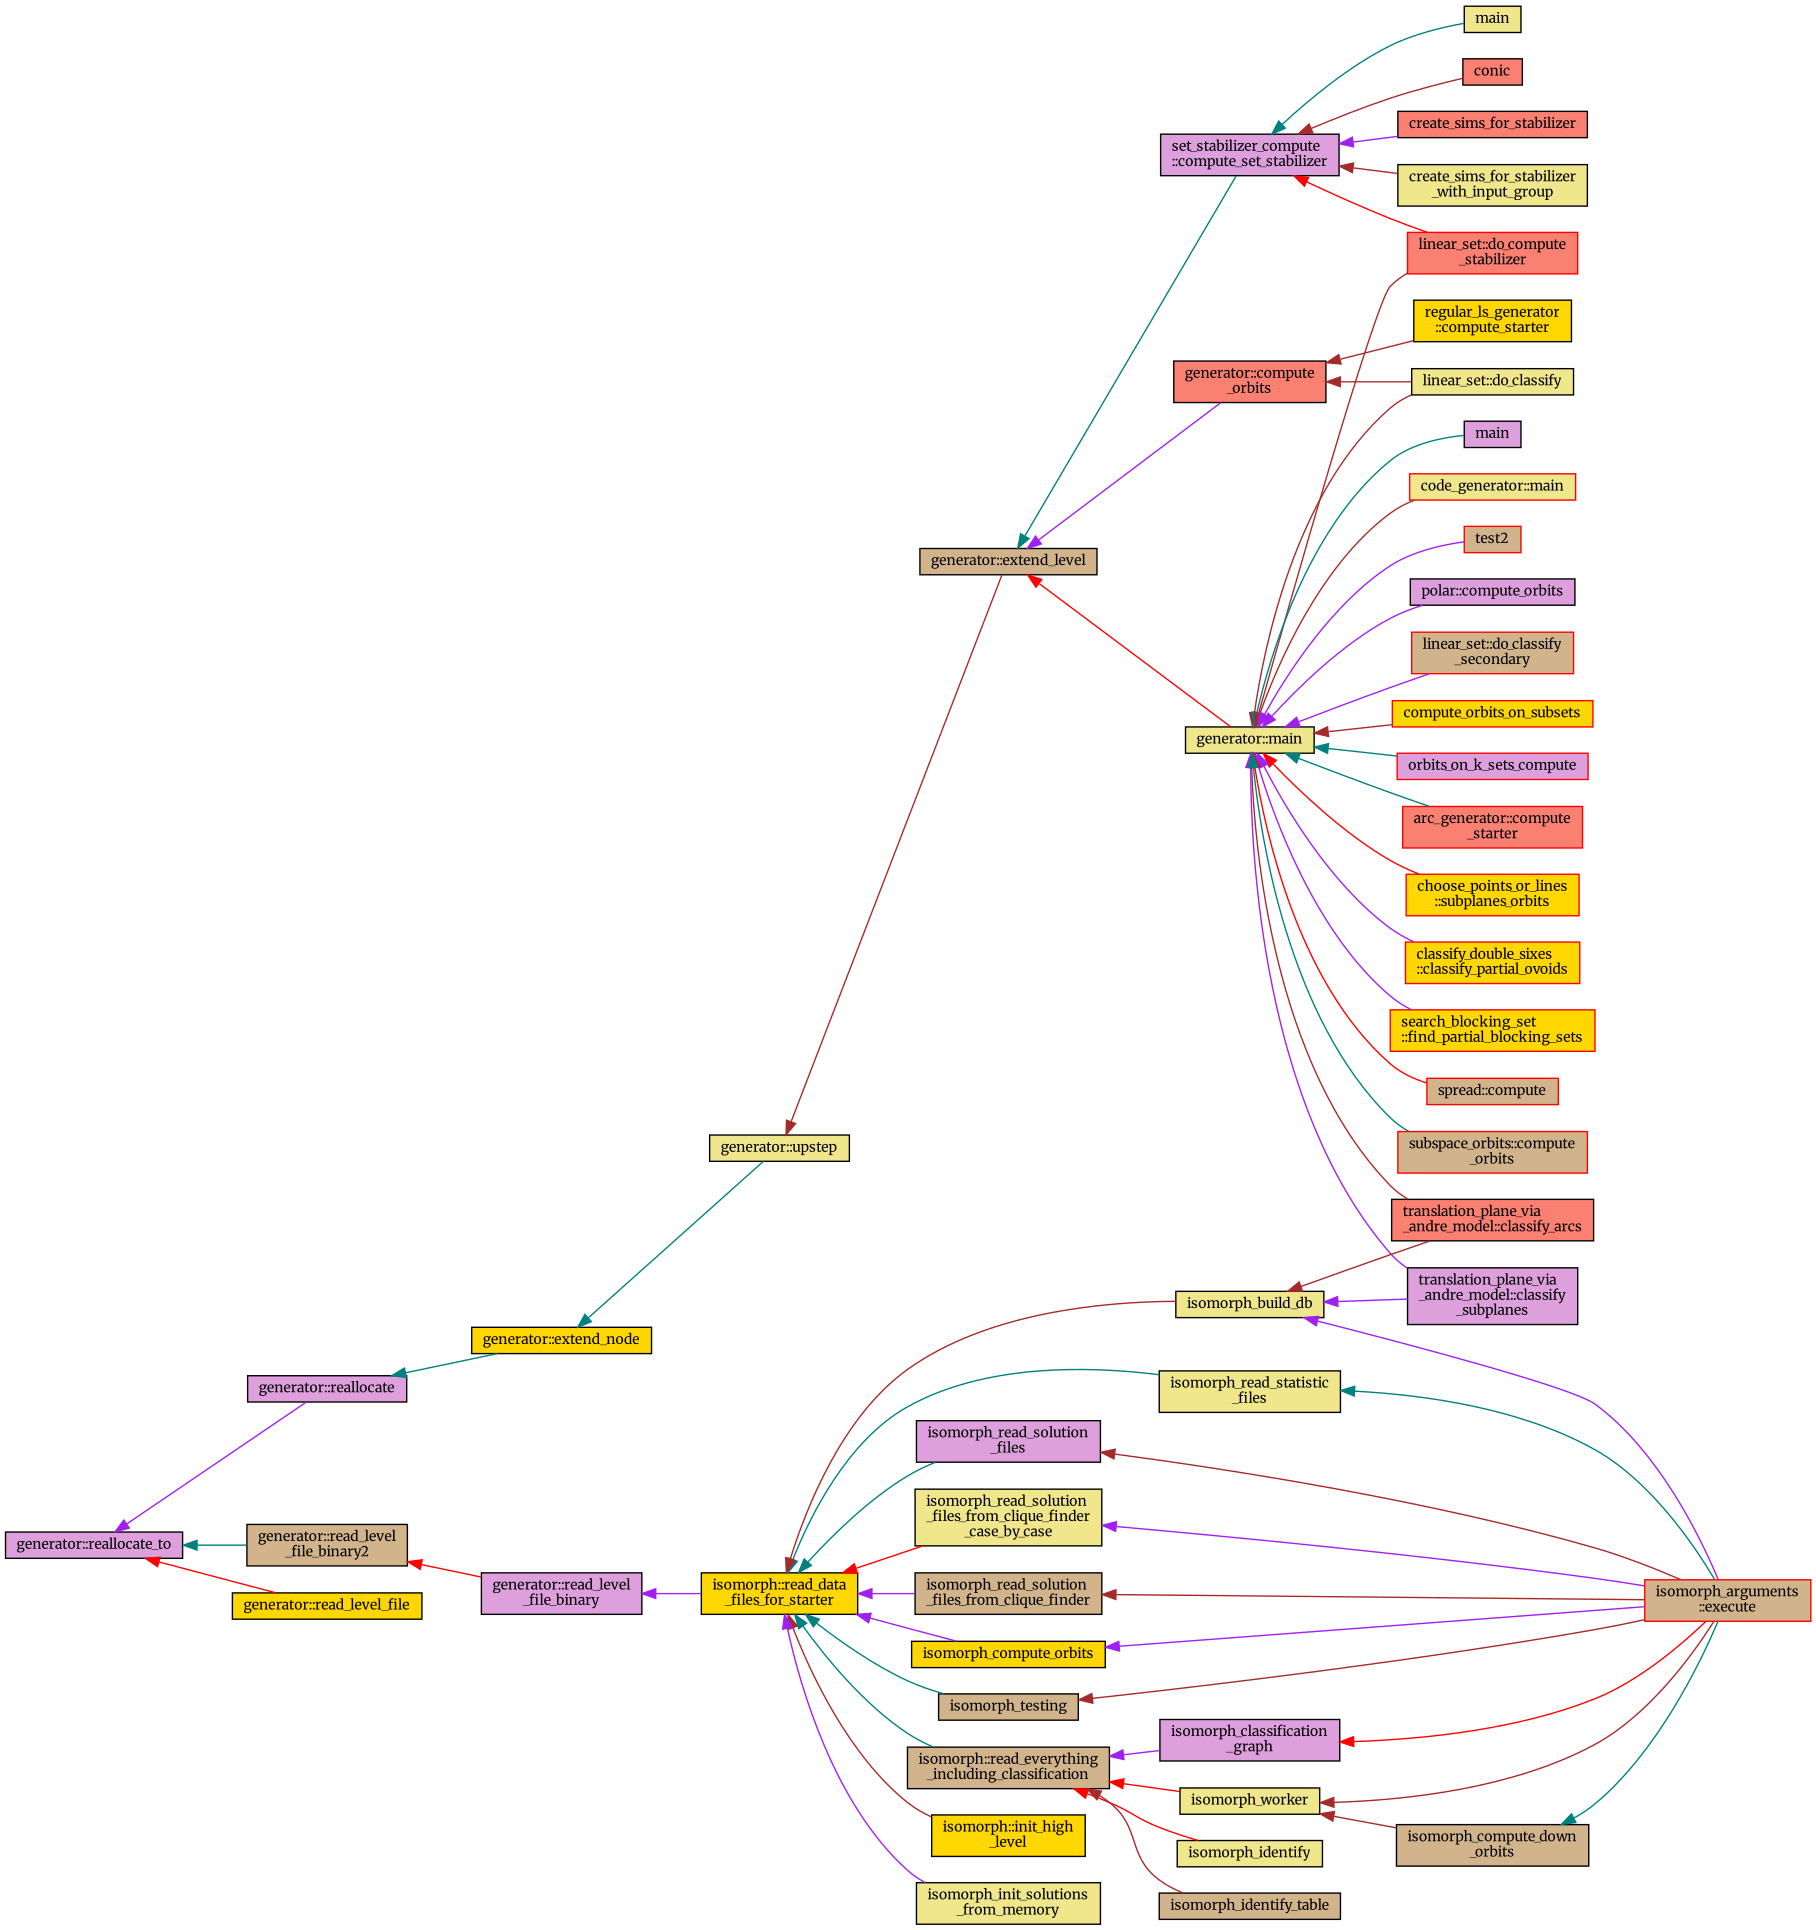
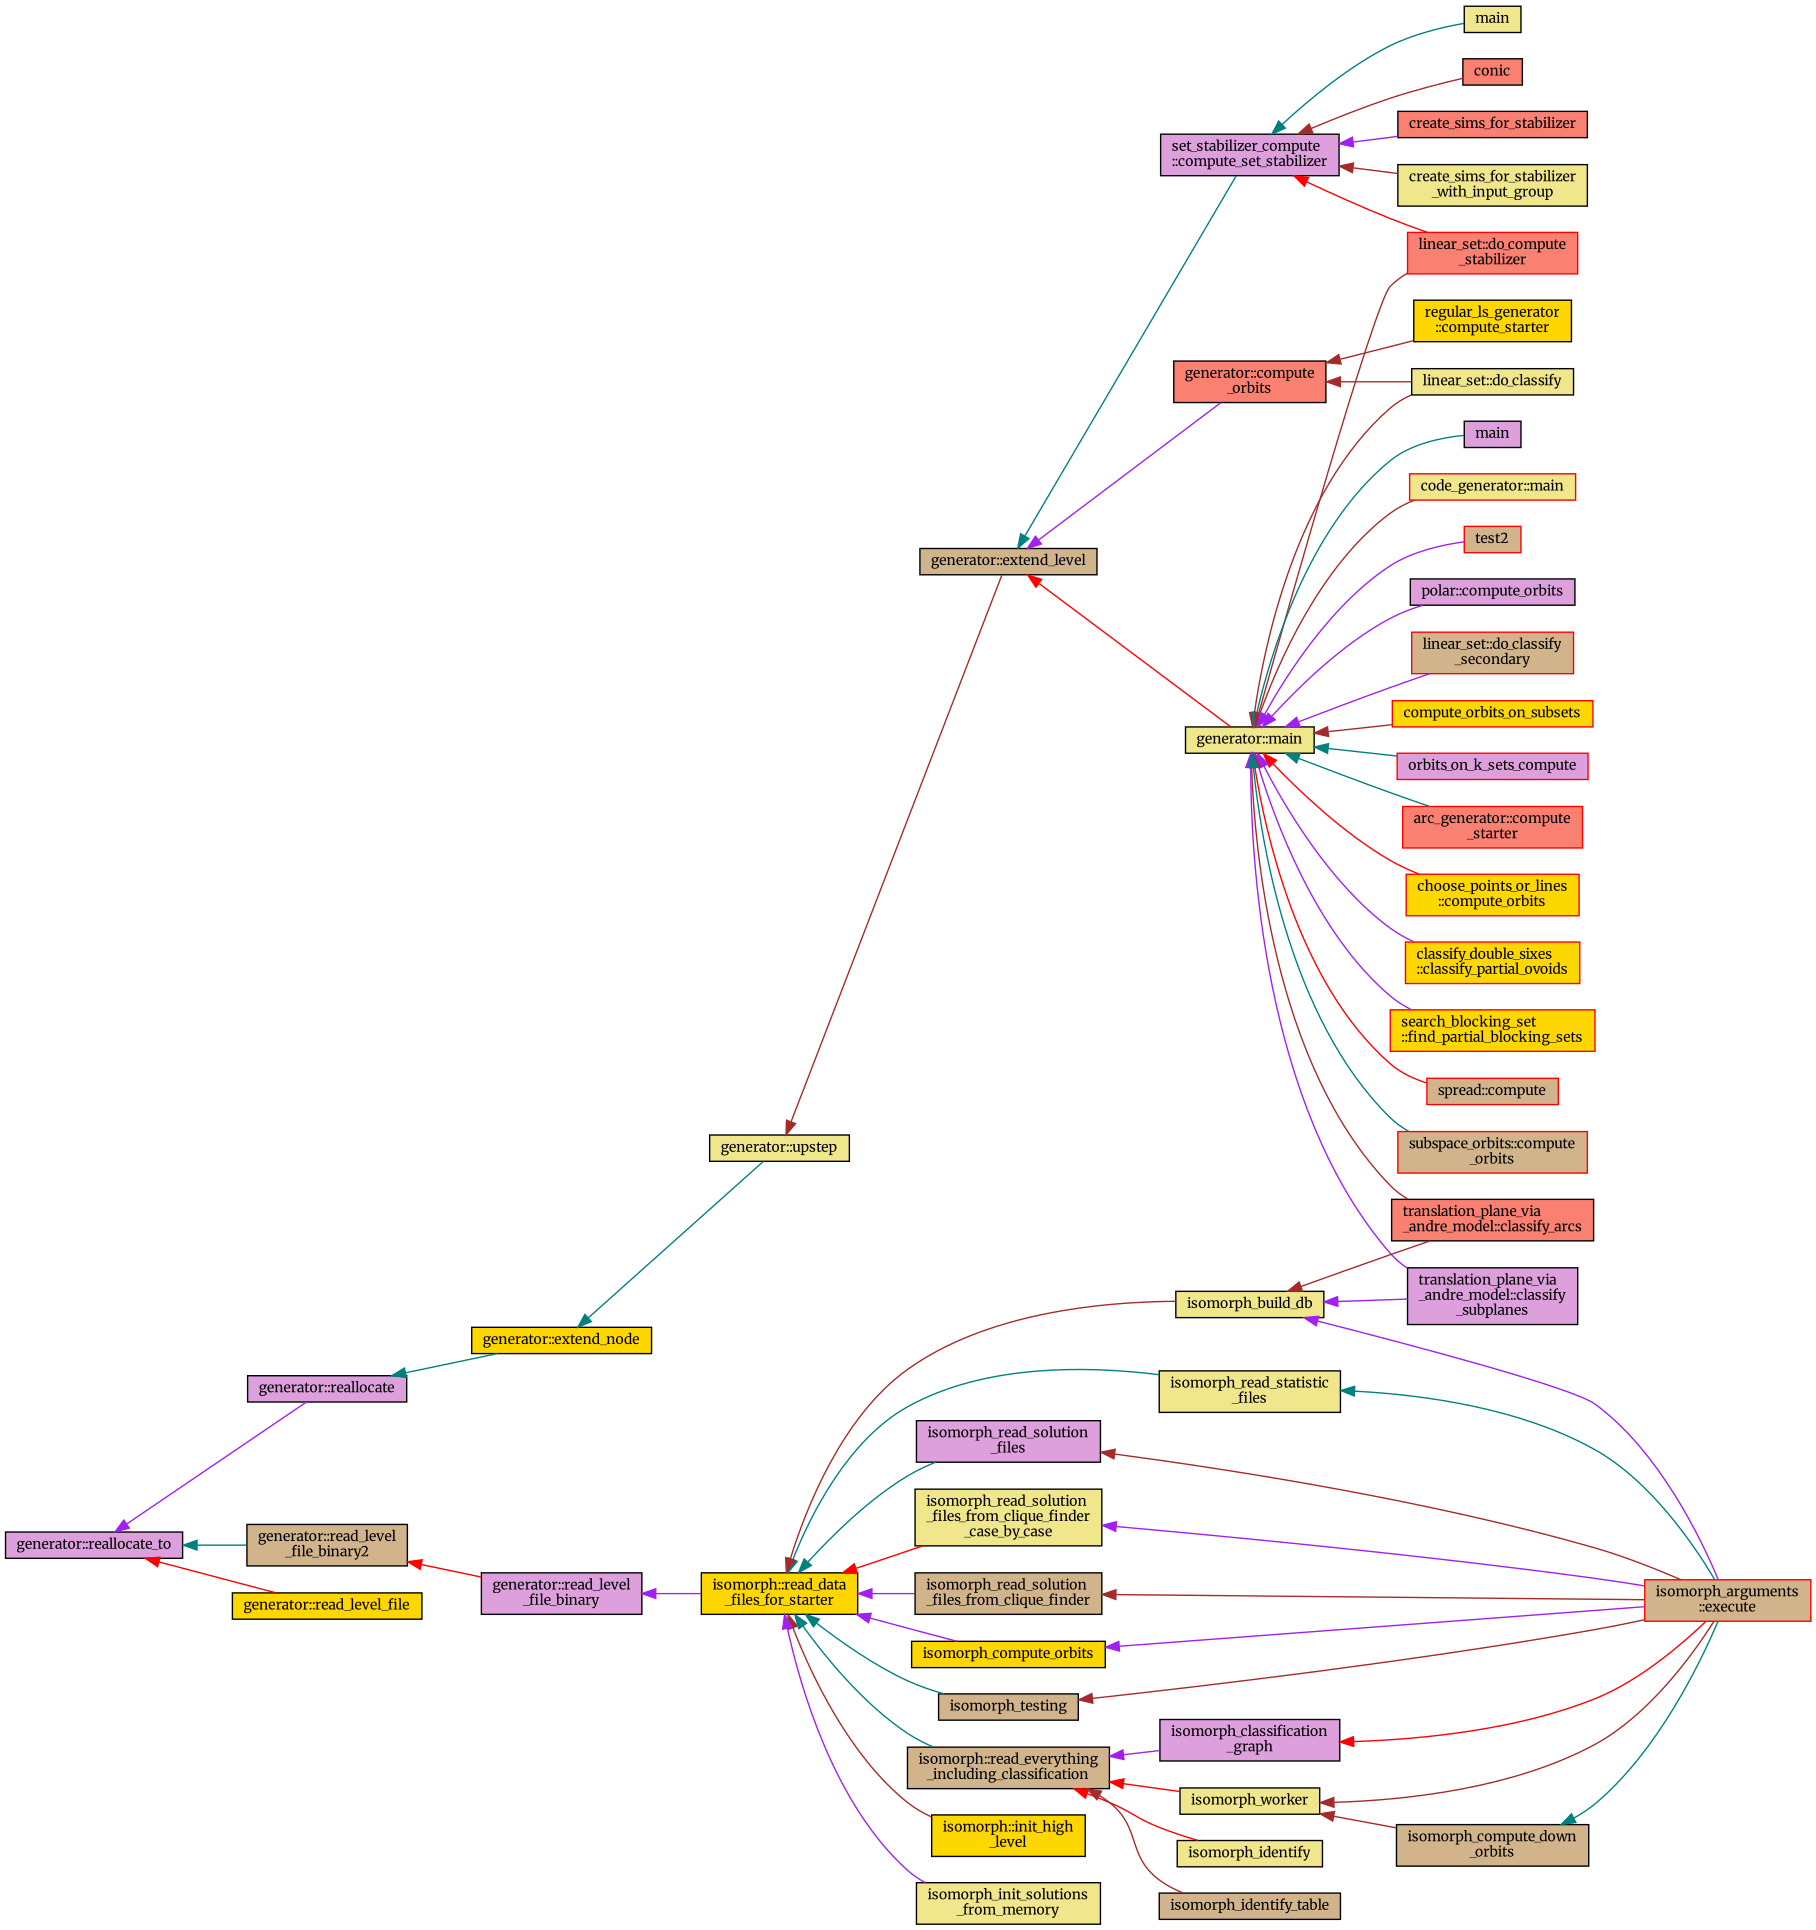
(1493, 895) -> (1493, 895)
